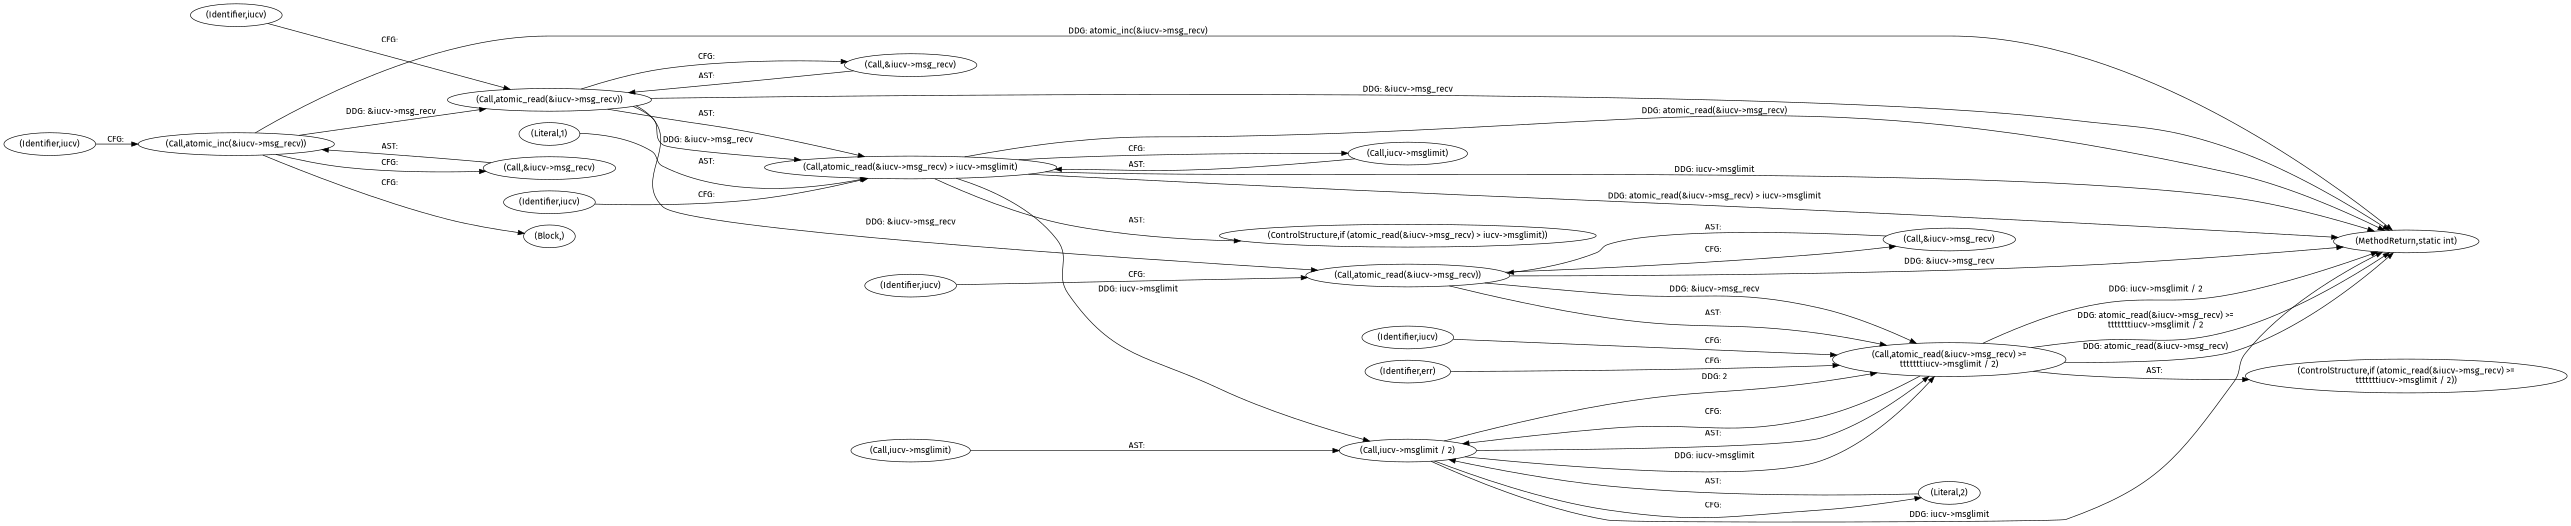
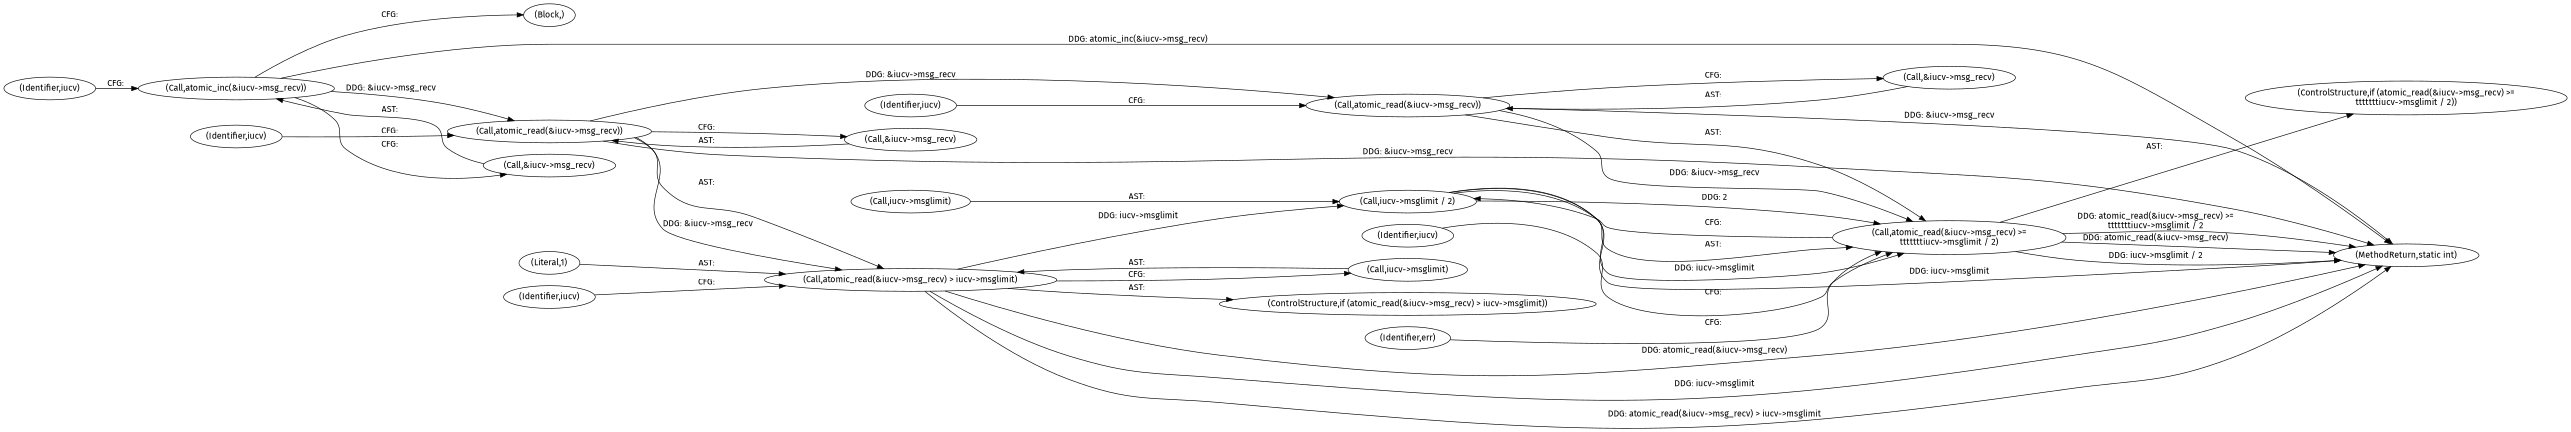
(1949, 493) -> none
